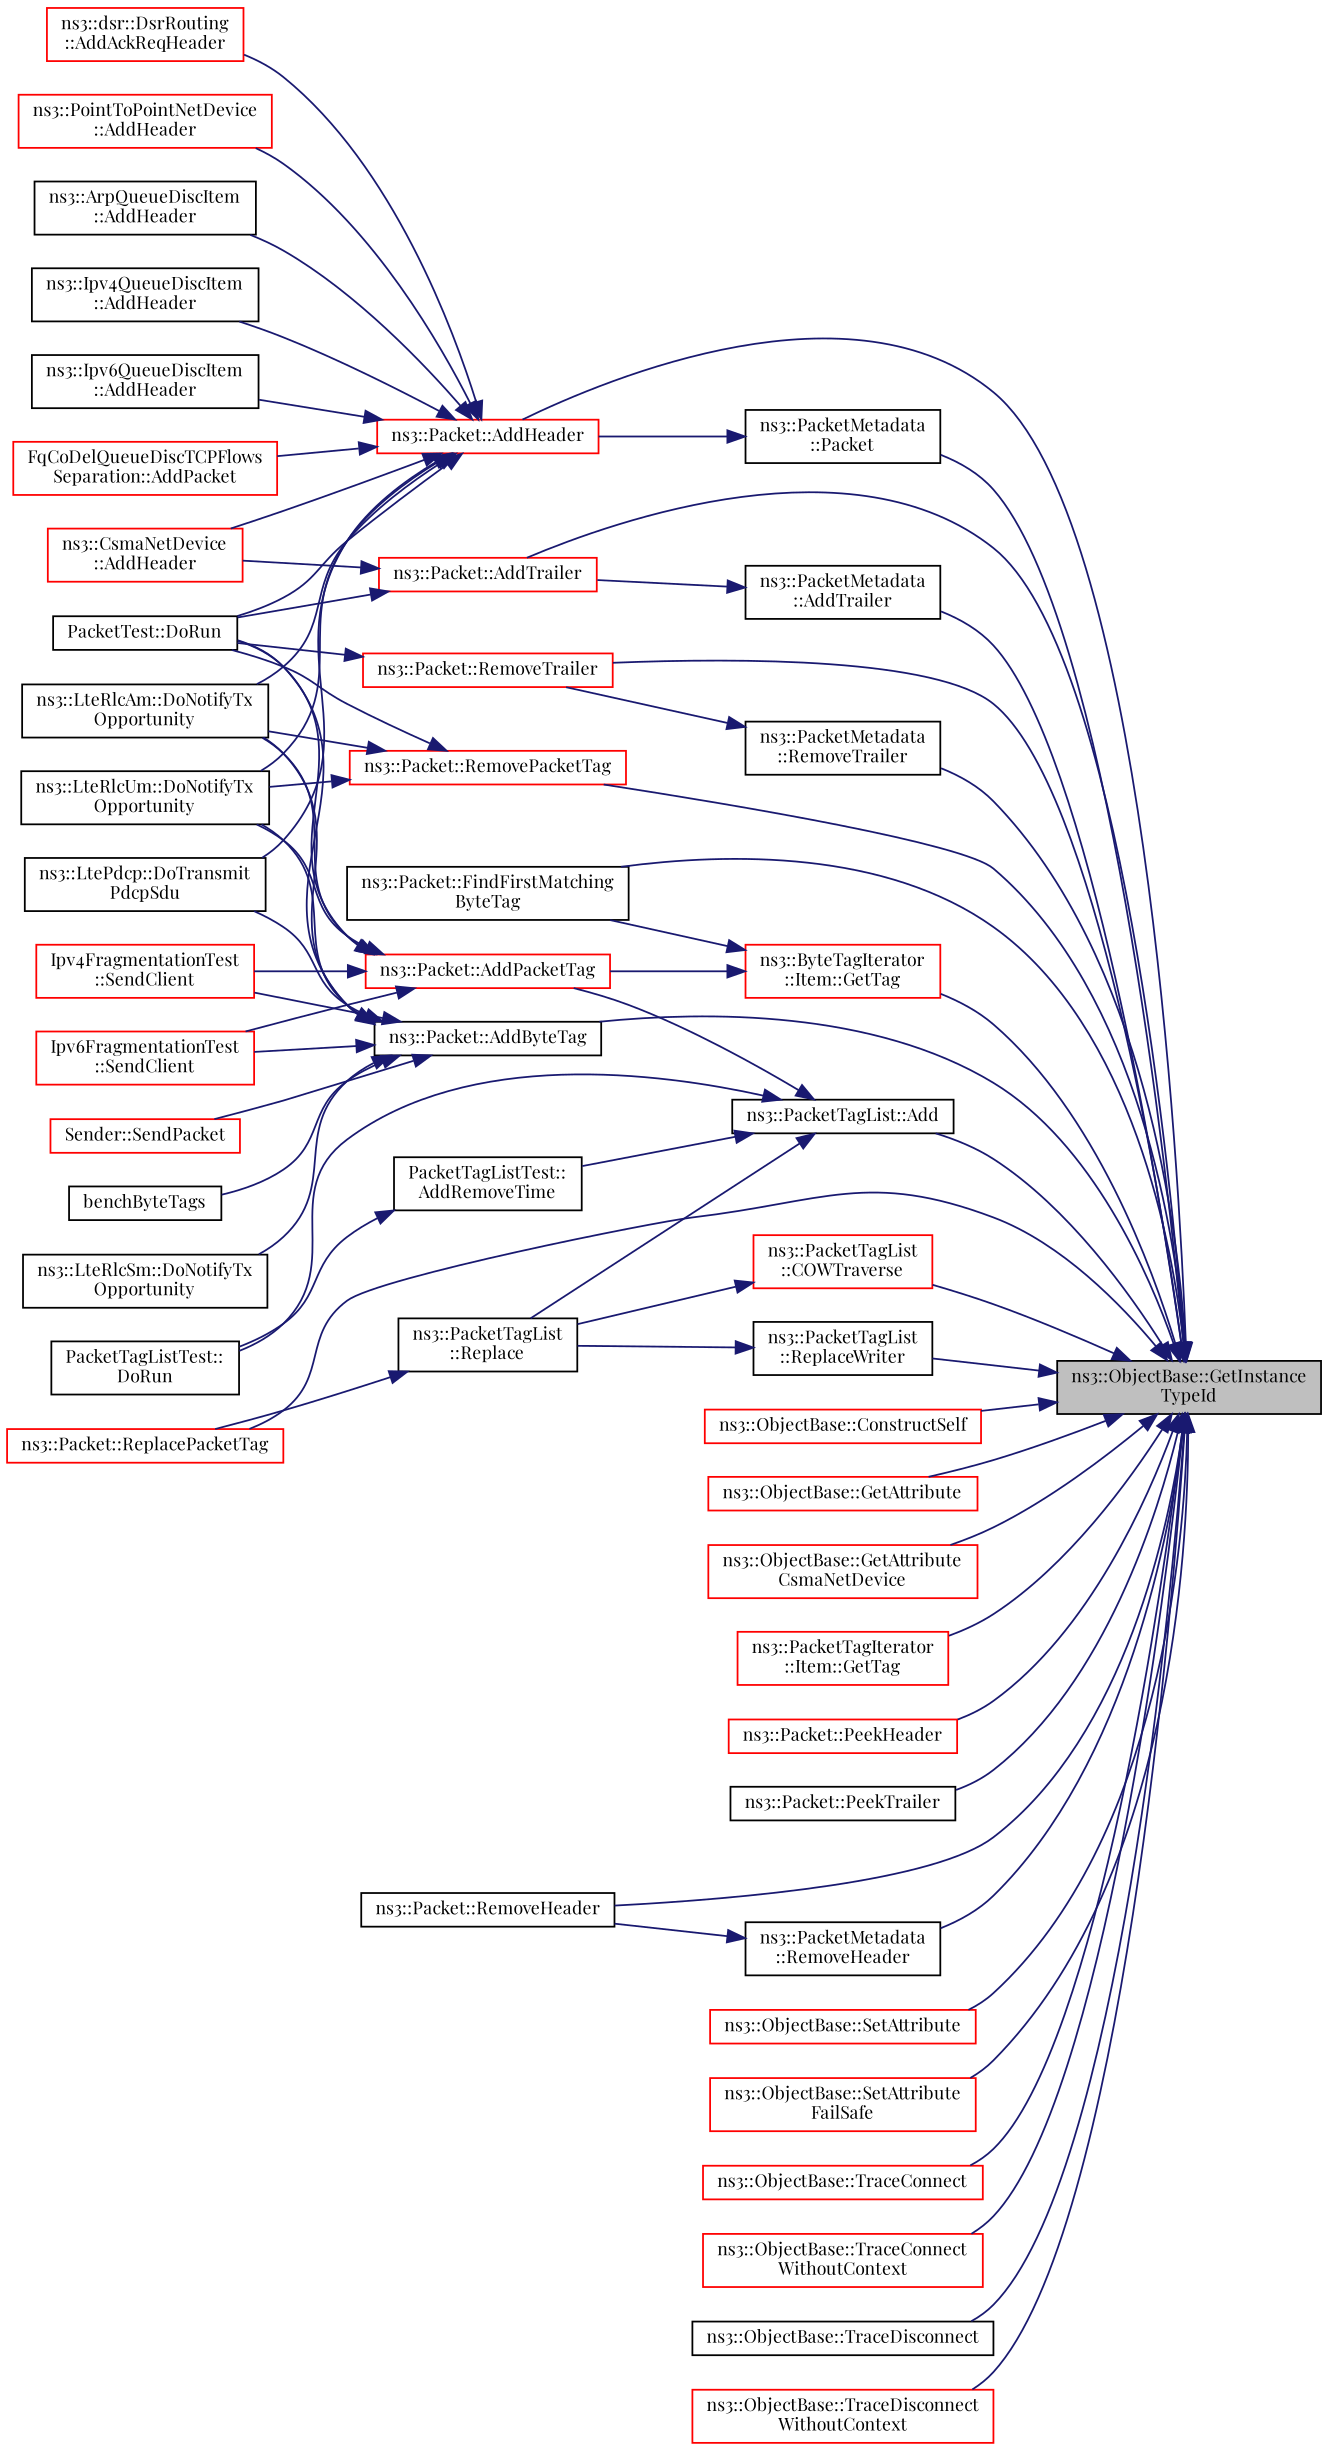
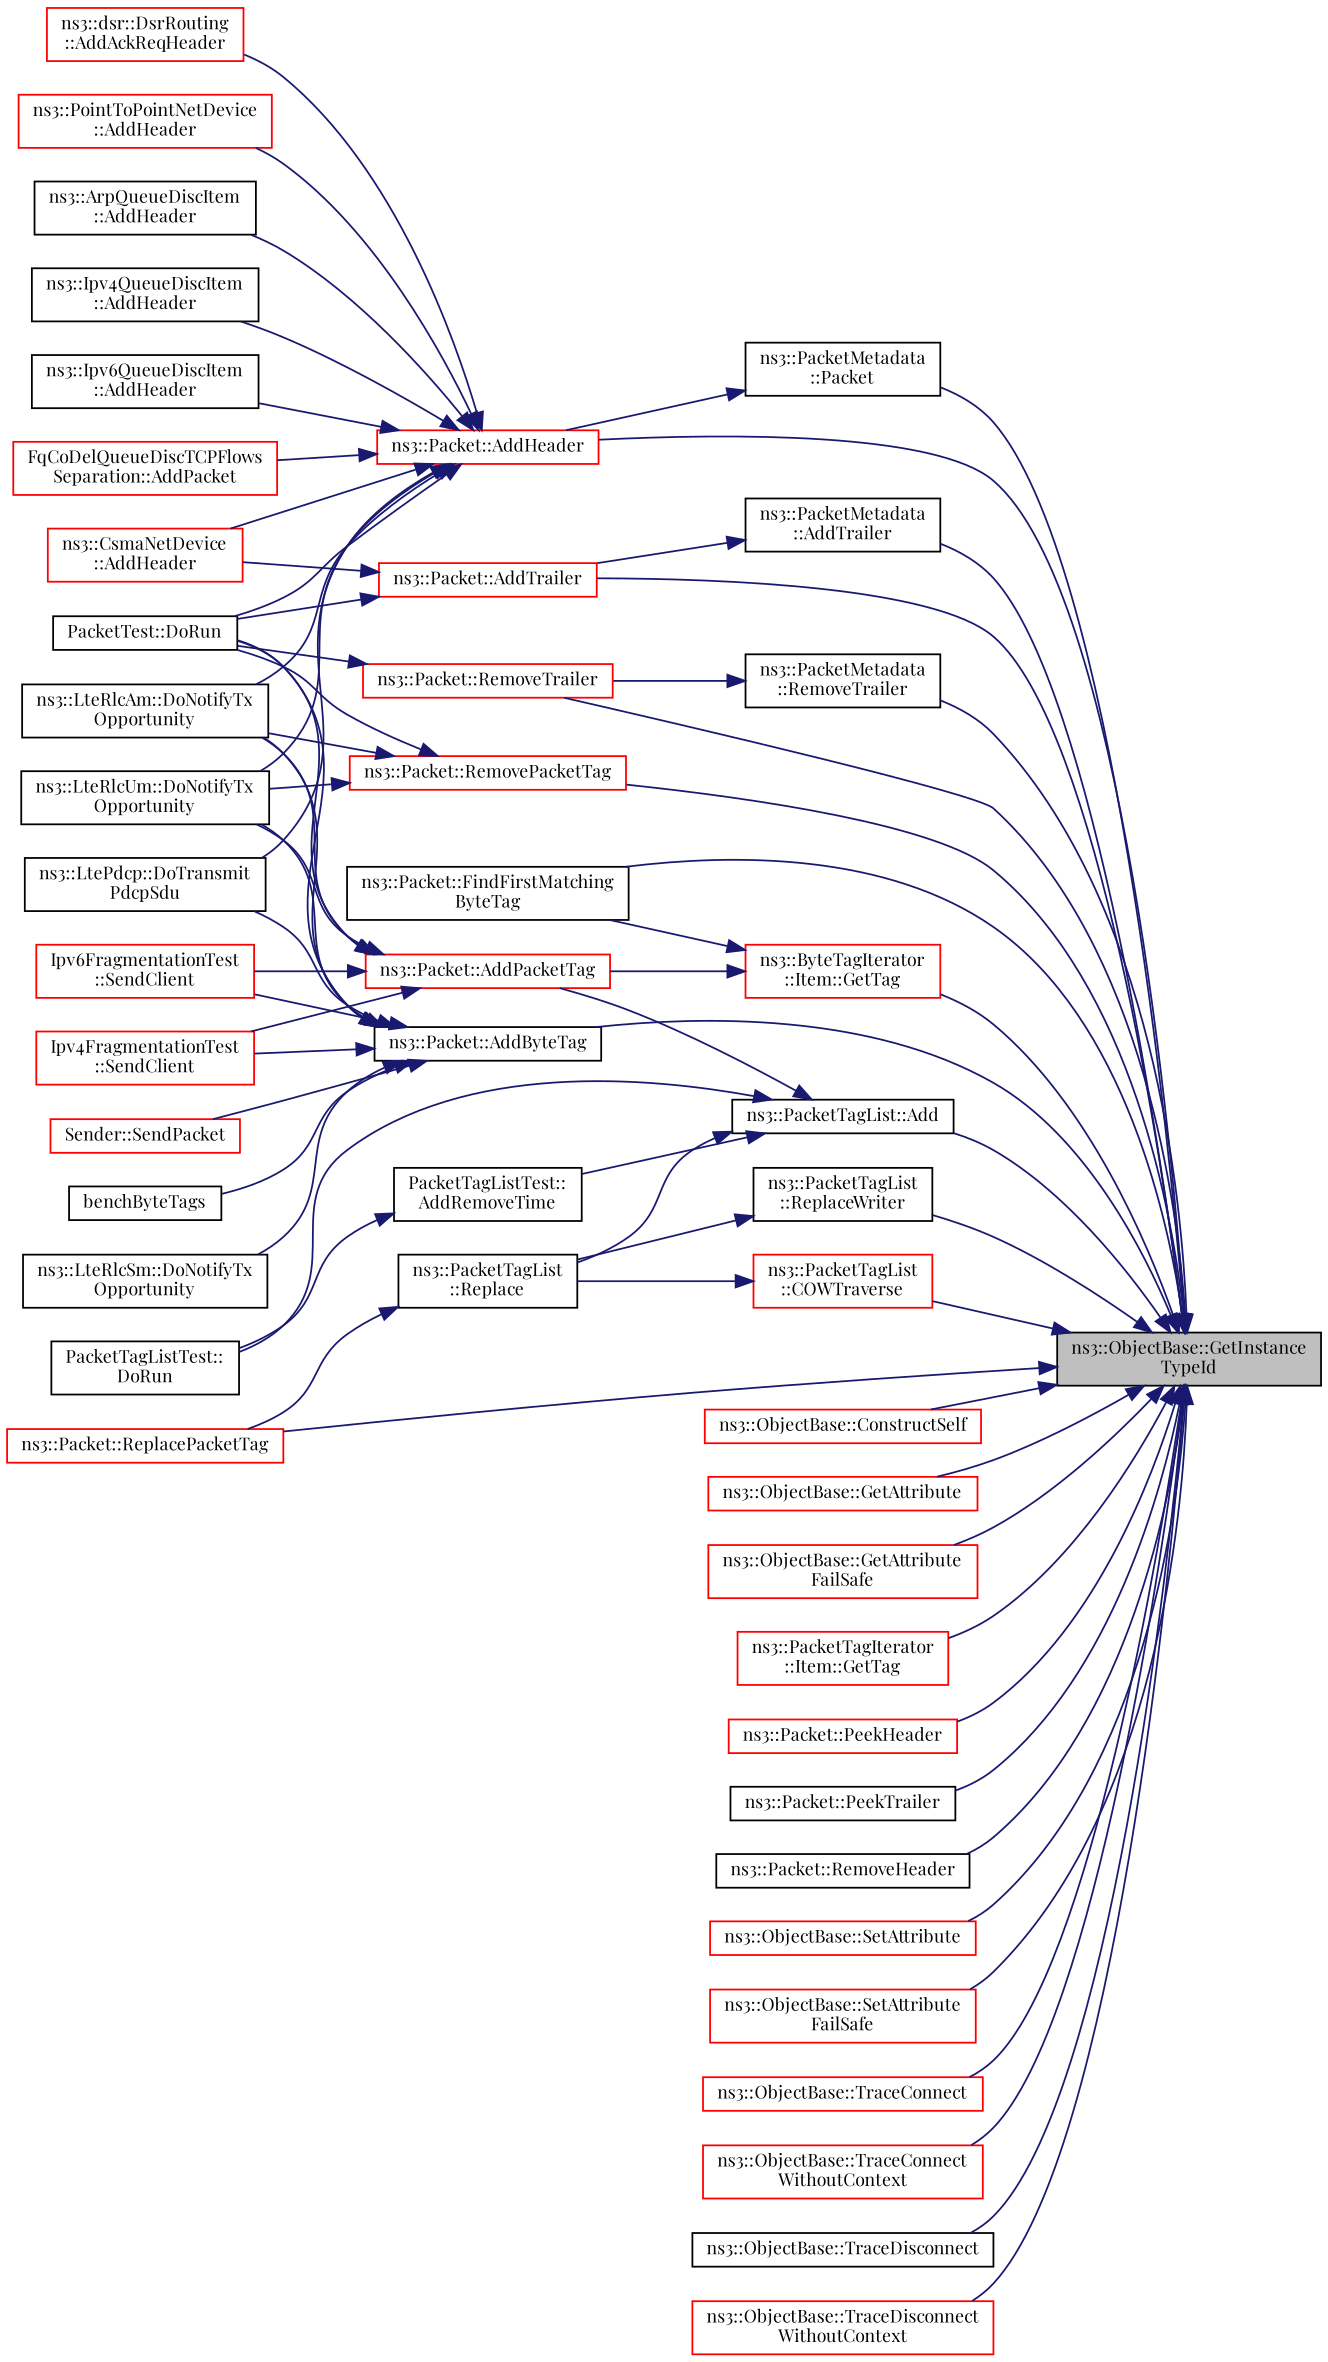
(843, 1572) -> (843, 1572)
(843, 1949) -> none
